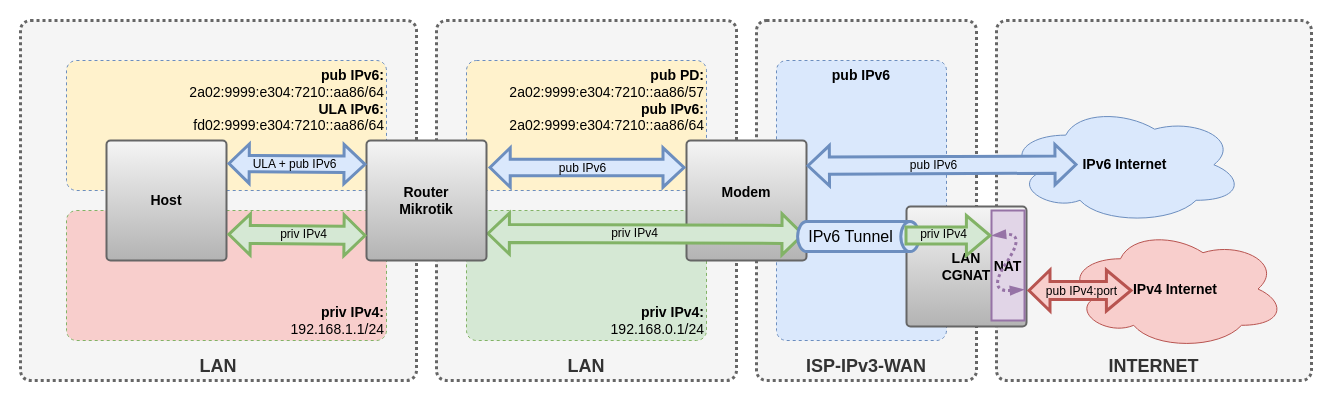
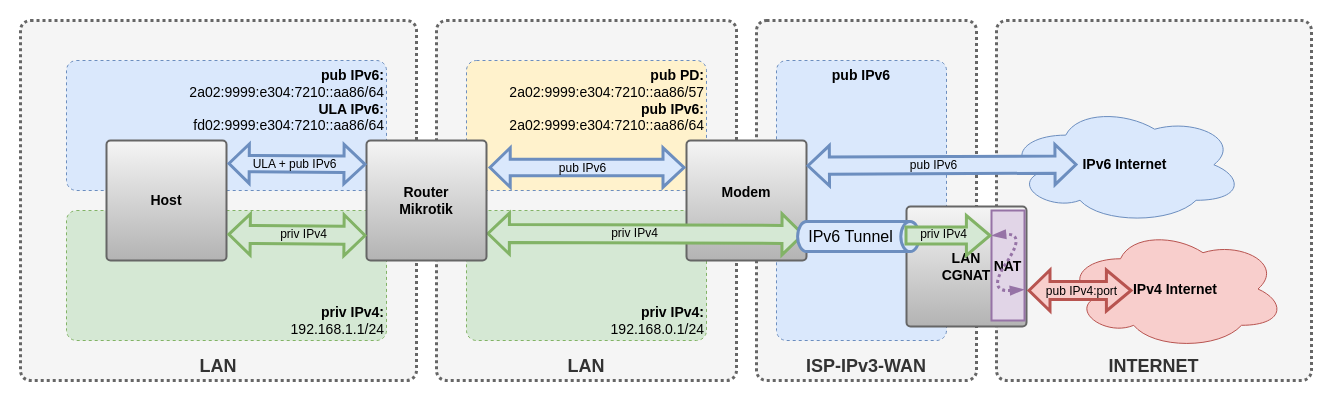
(227, 126) -> (227, 126)
(227, 276) -> (227, 276)
